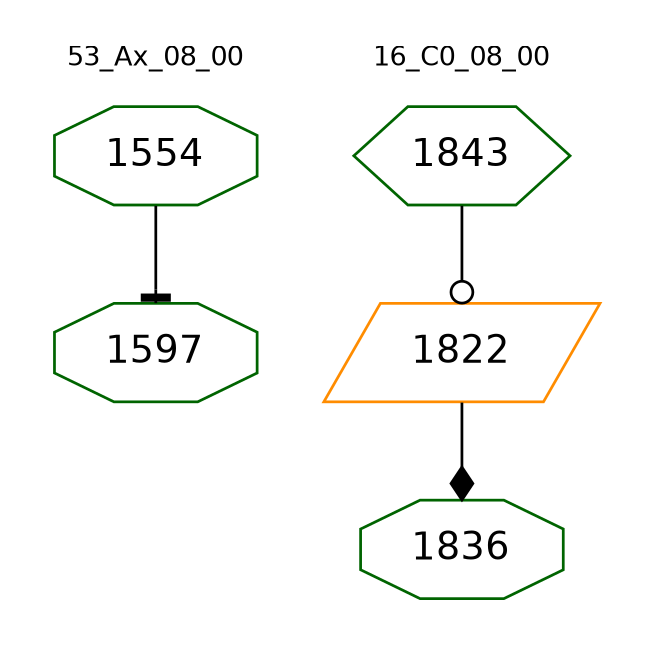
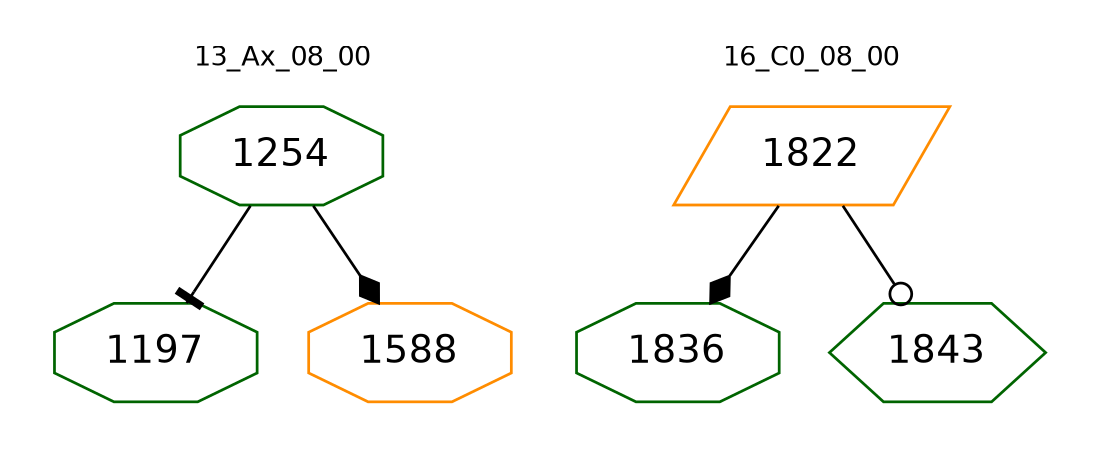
(156, 59) -> (283, 59)
(156, 156) -> (282, 156)
(462, 243) -> (869, 245)
(156, 353) -> (156, 353)
none -> (410, 353)
